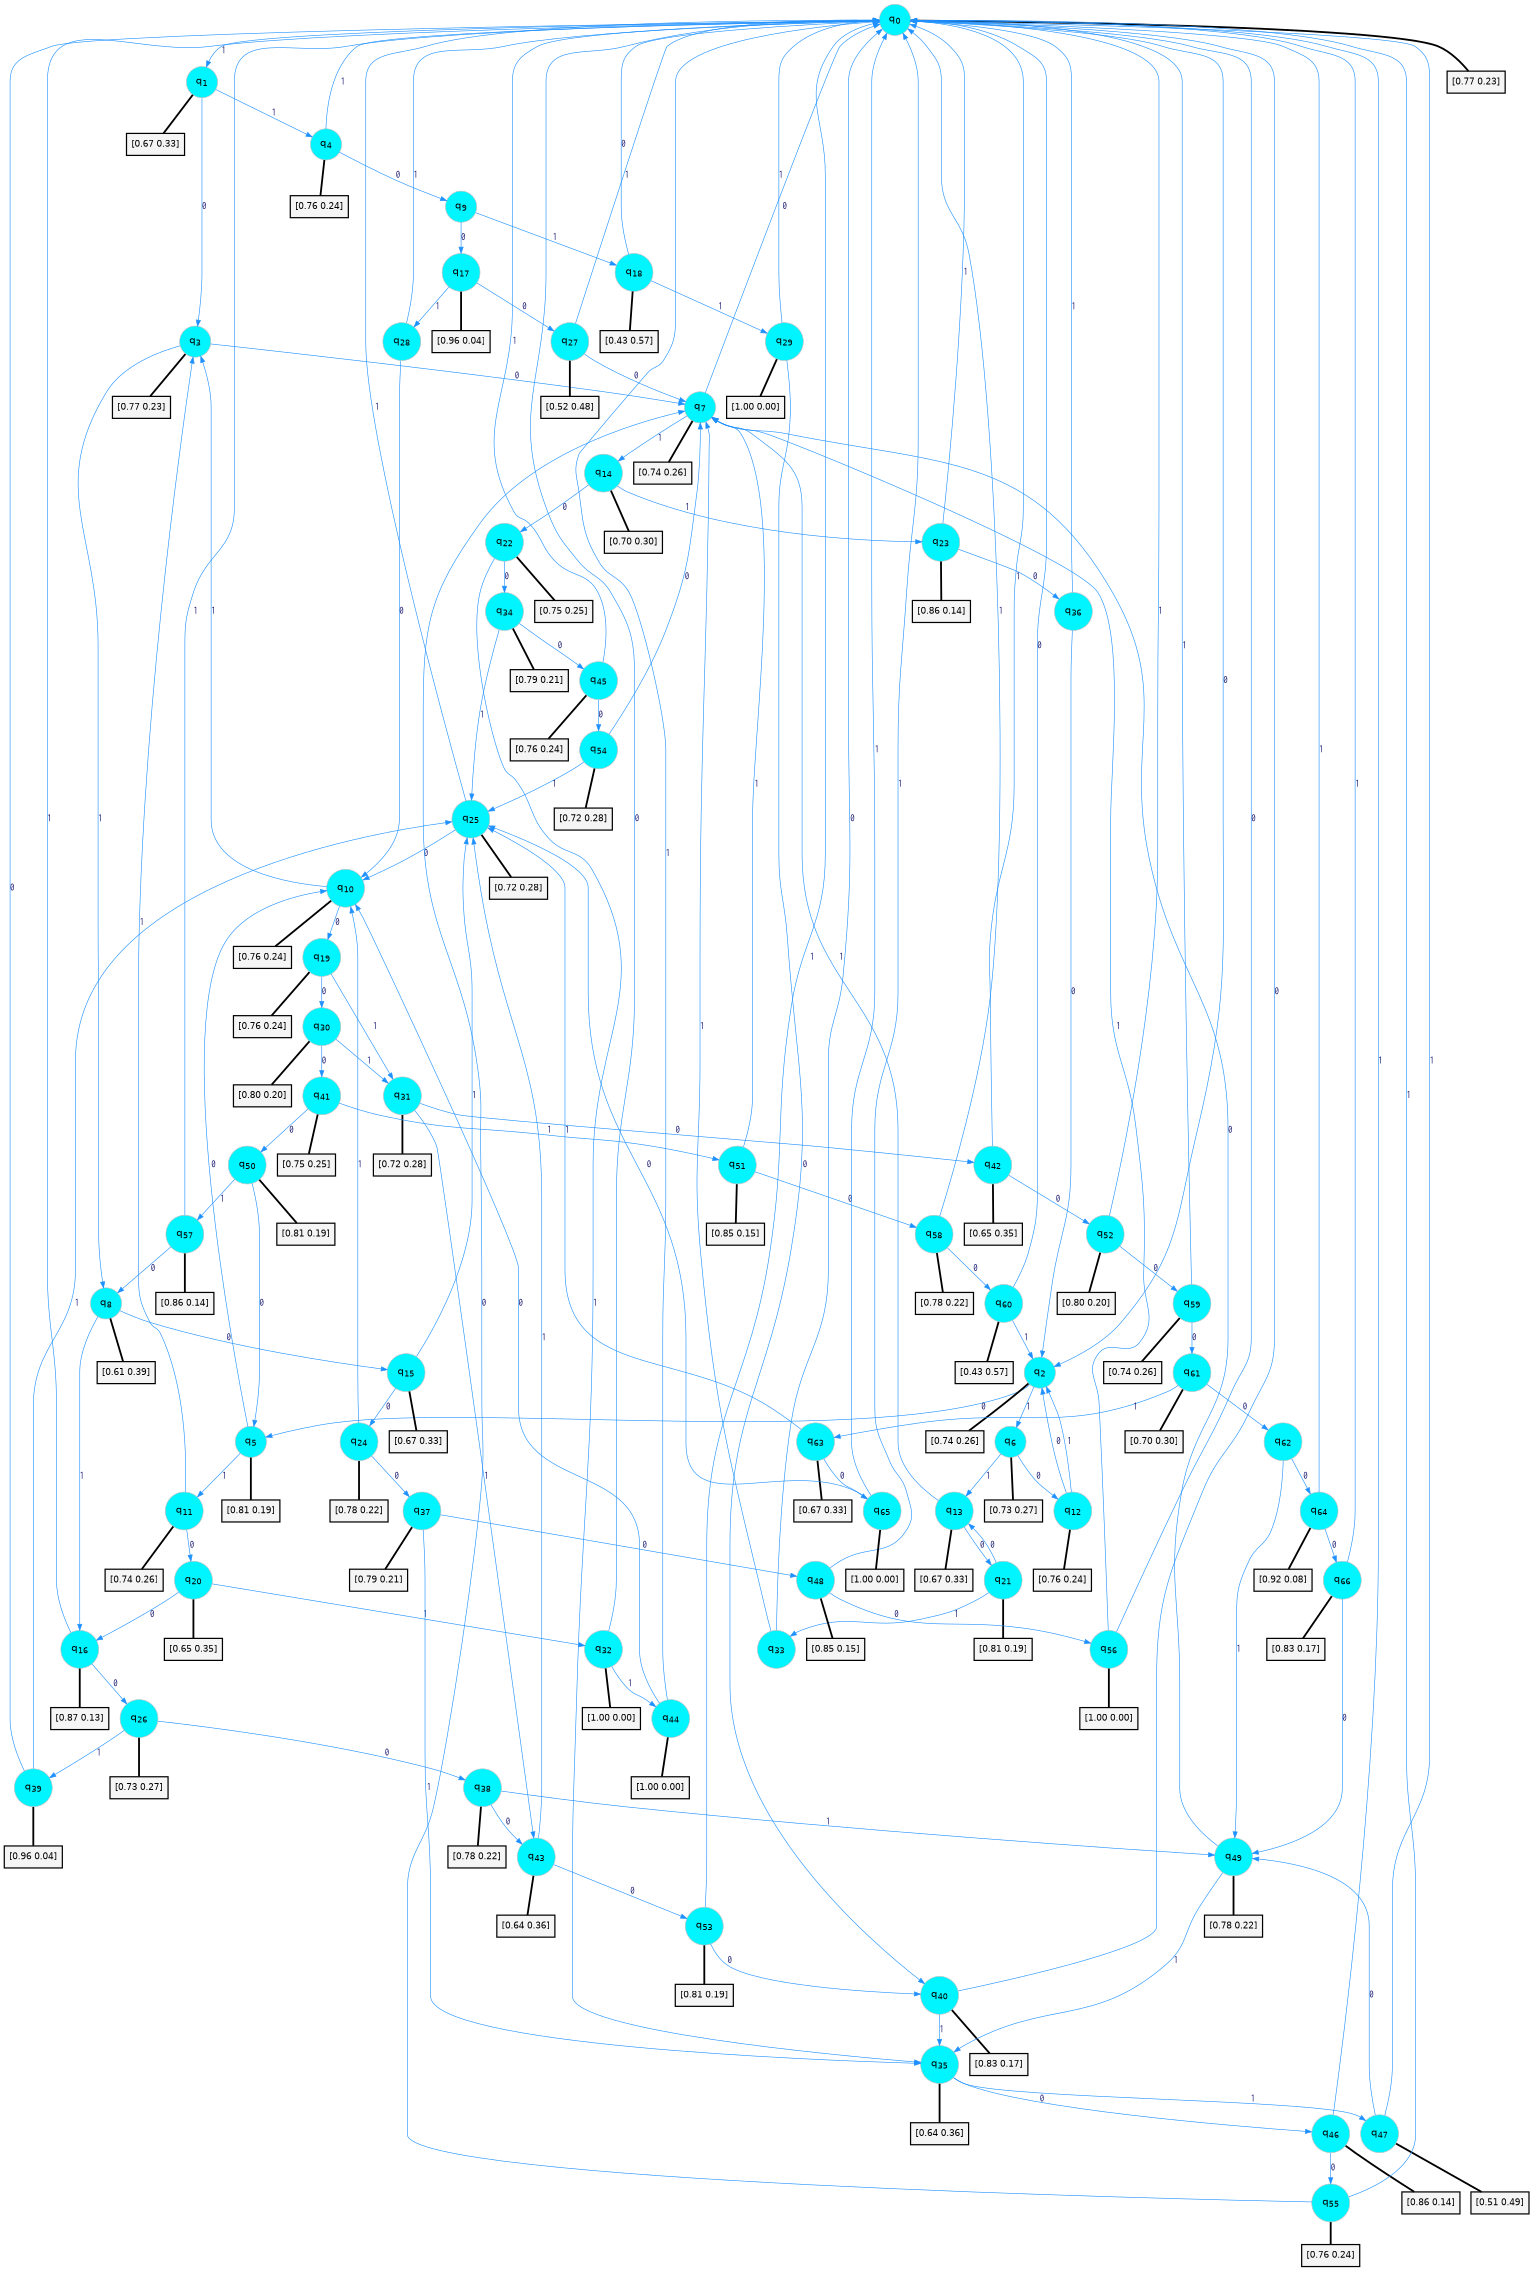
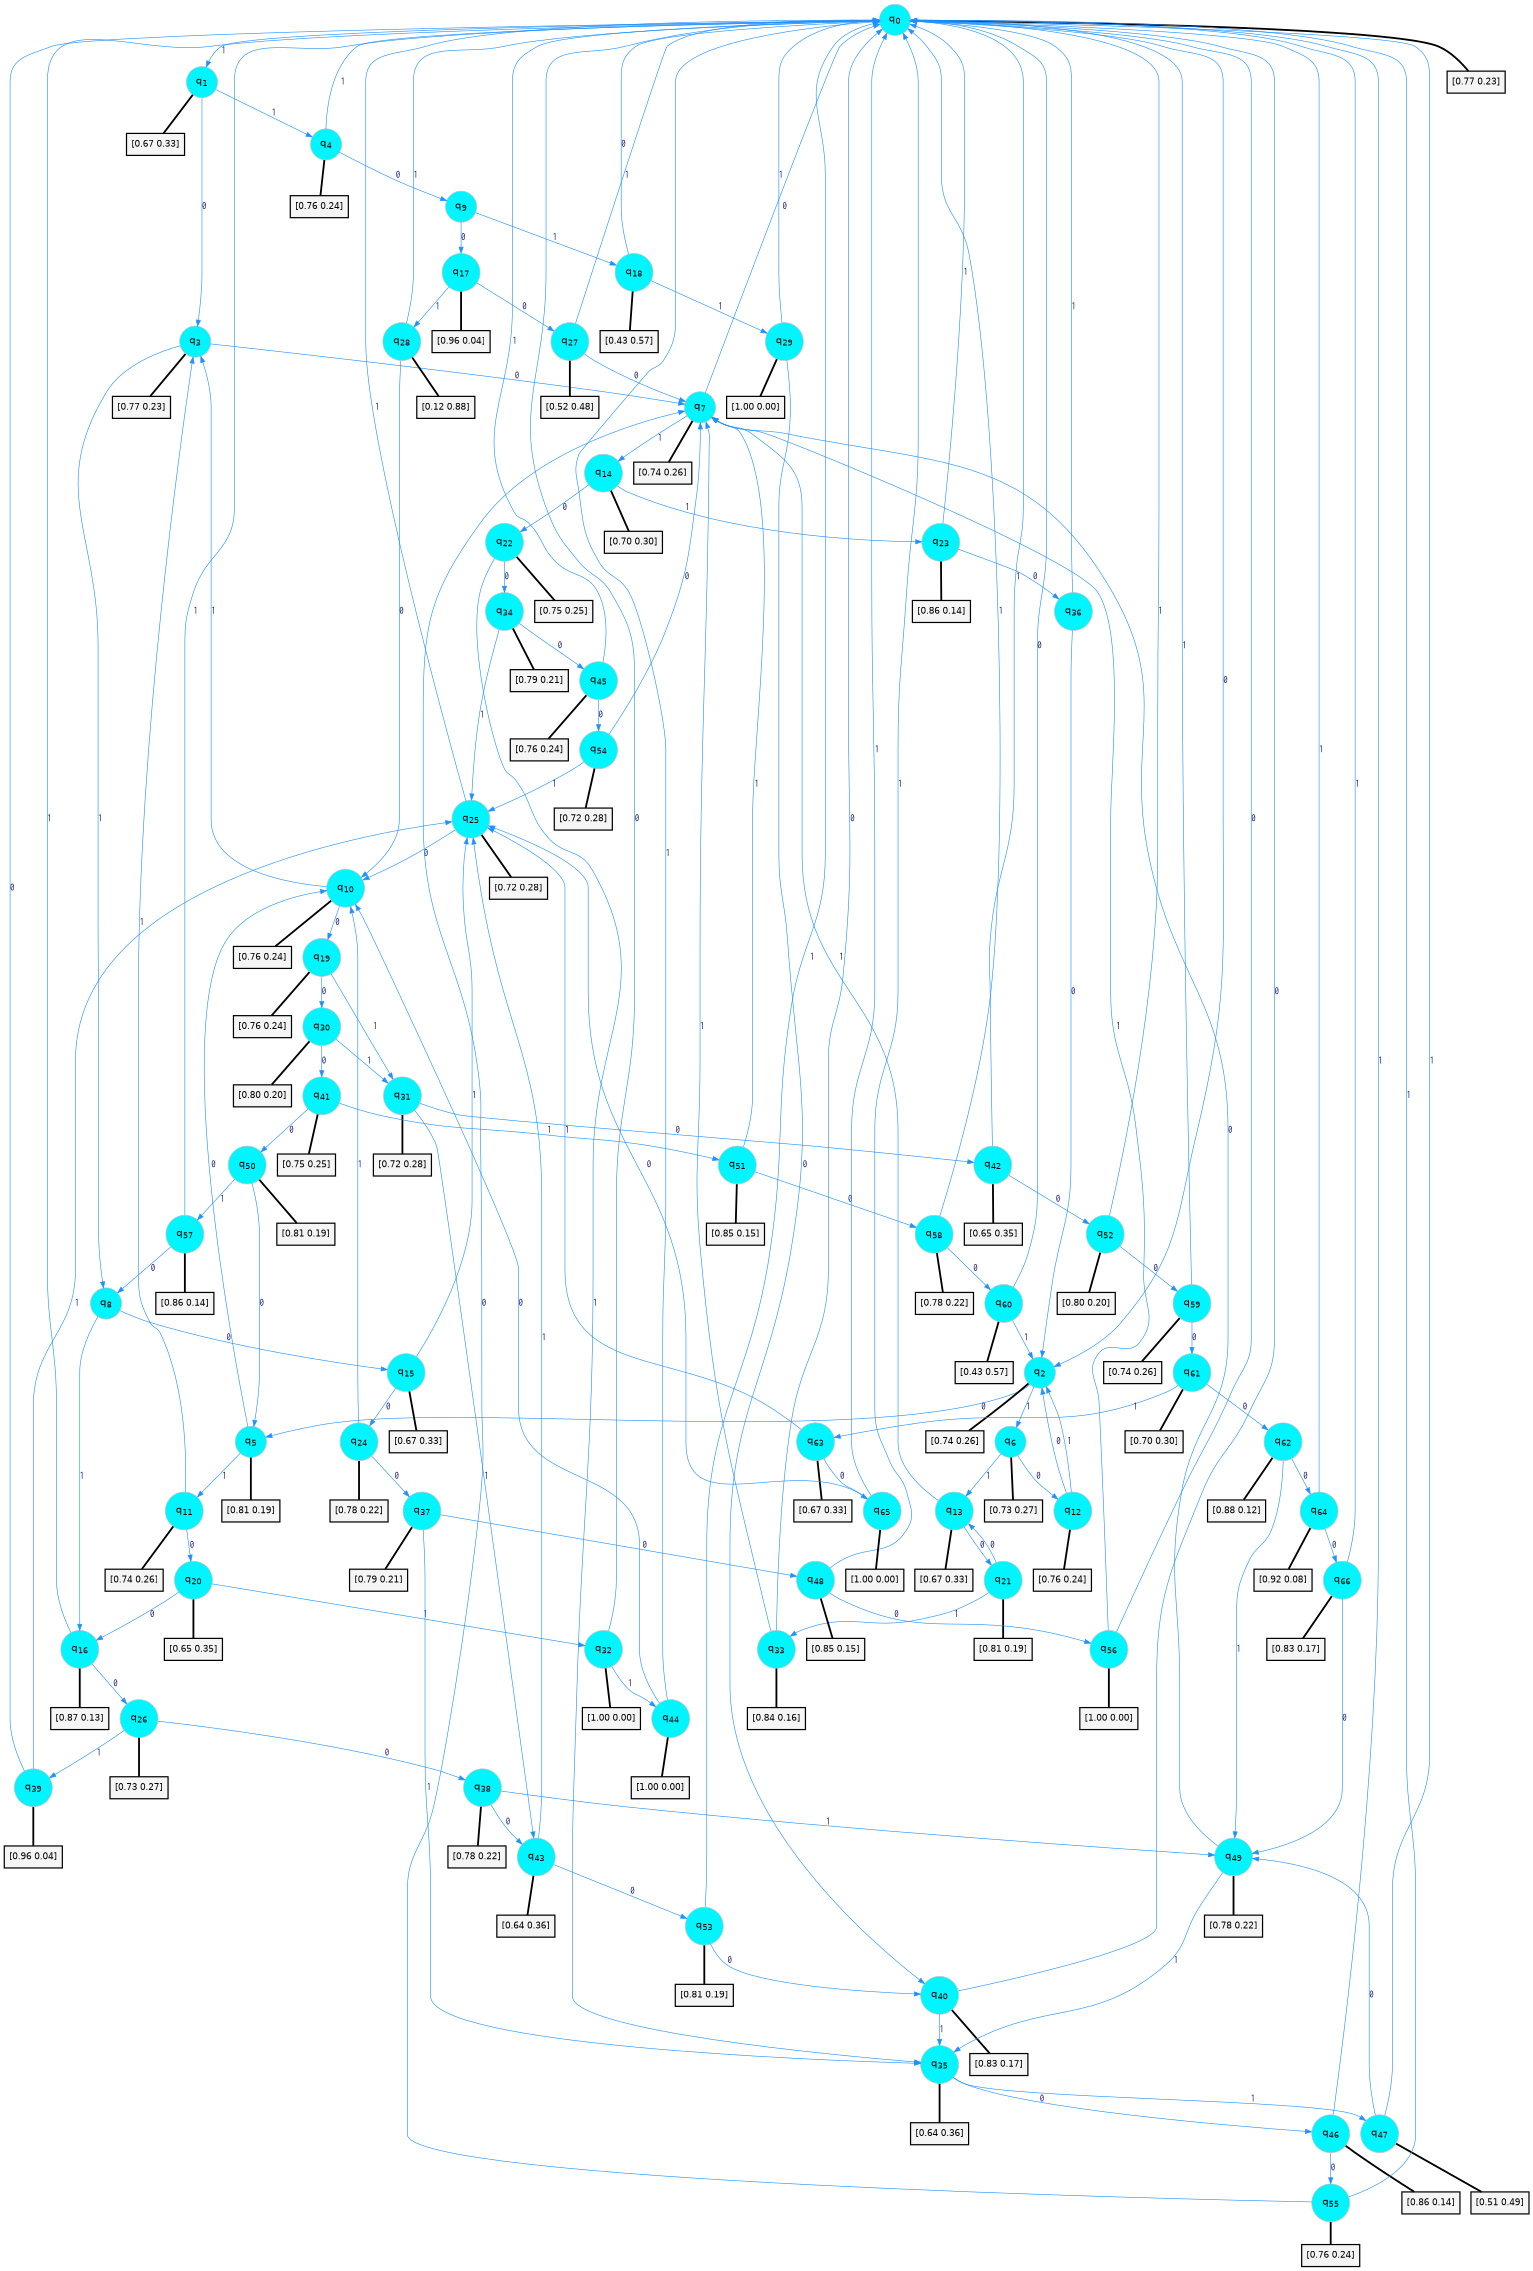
none -> (446, 407)
(126, 1373) -> none
none -> (1237, 1511)
none -> (776, 1719)
